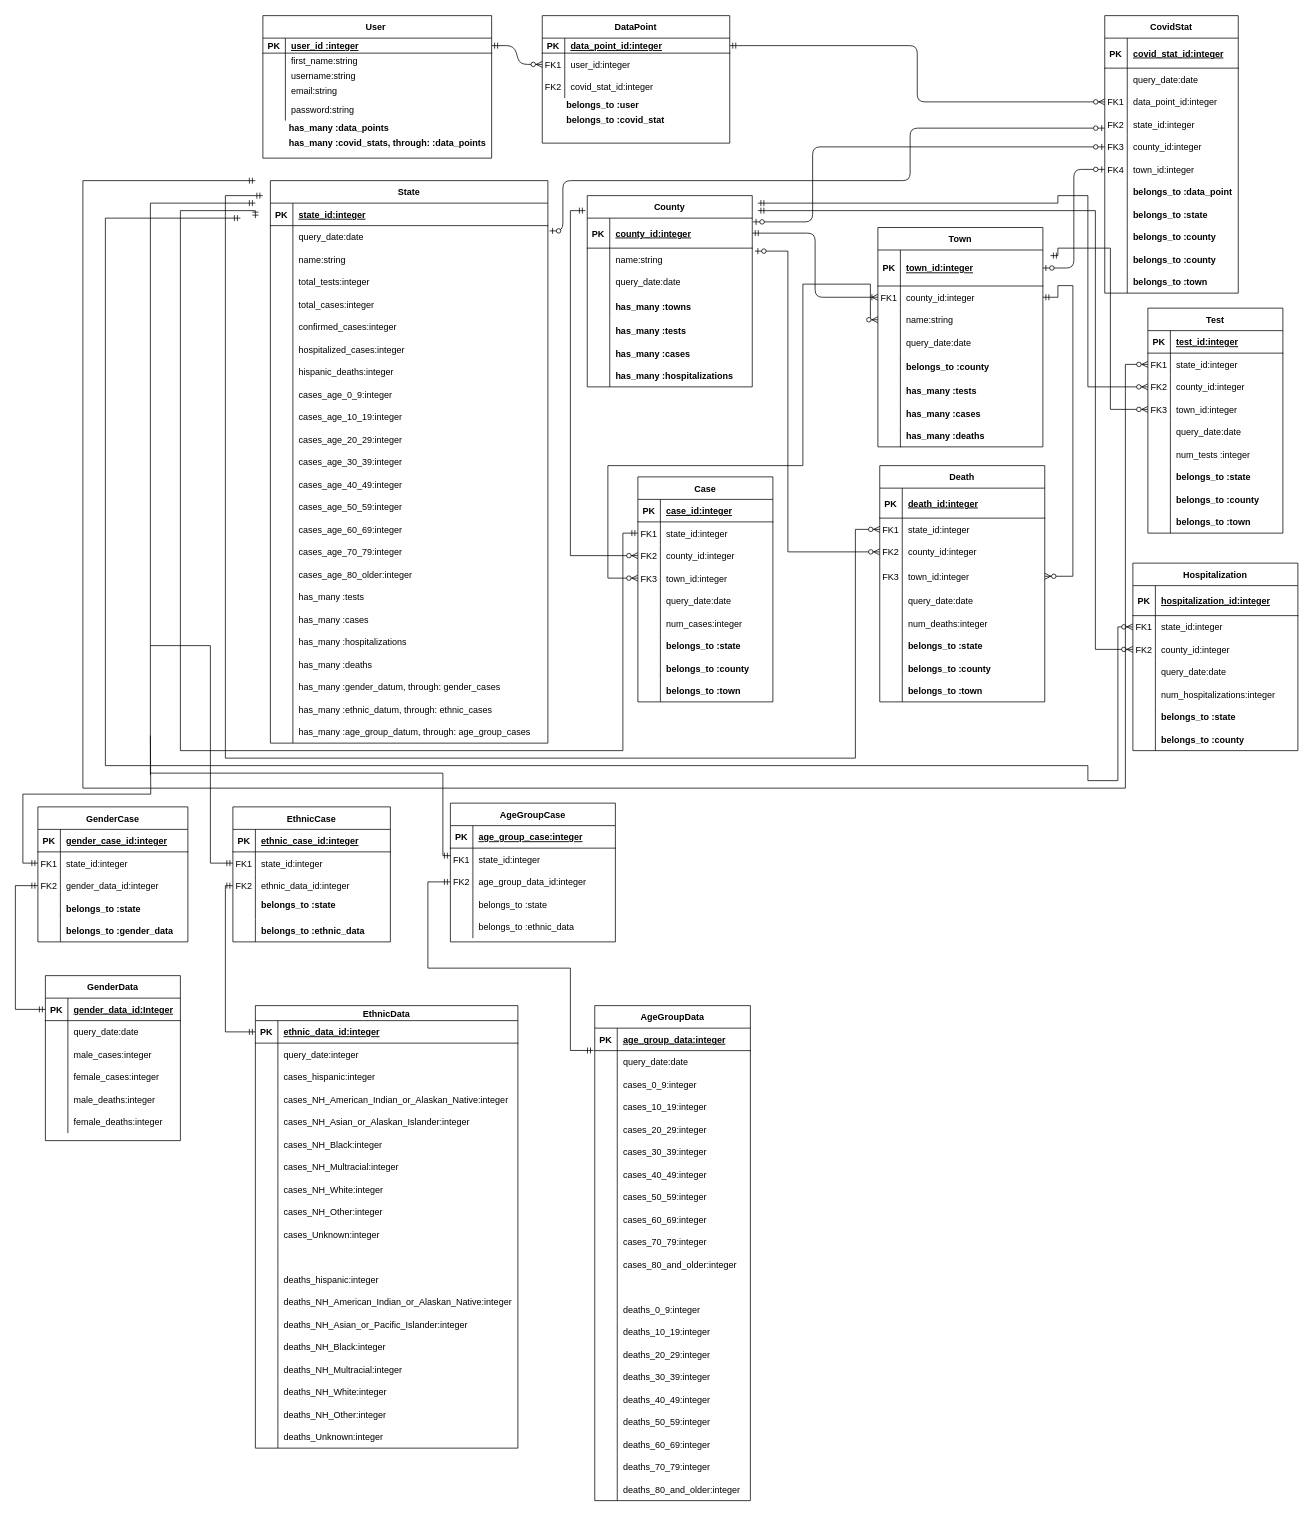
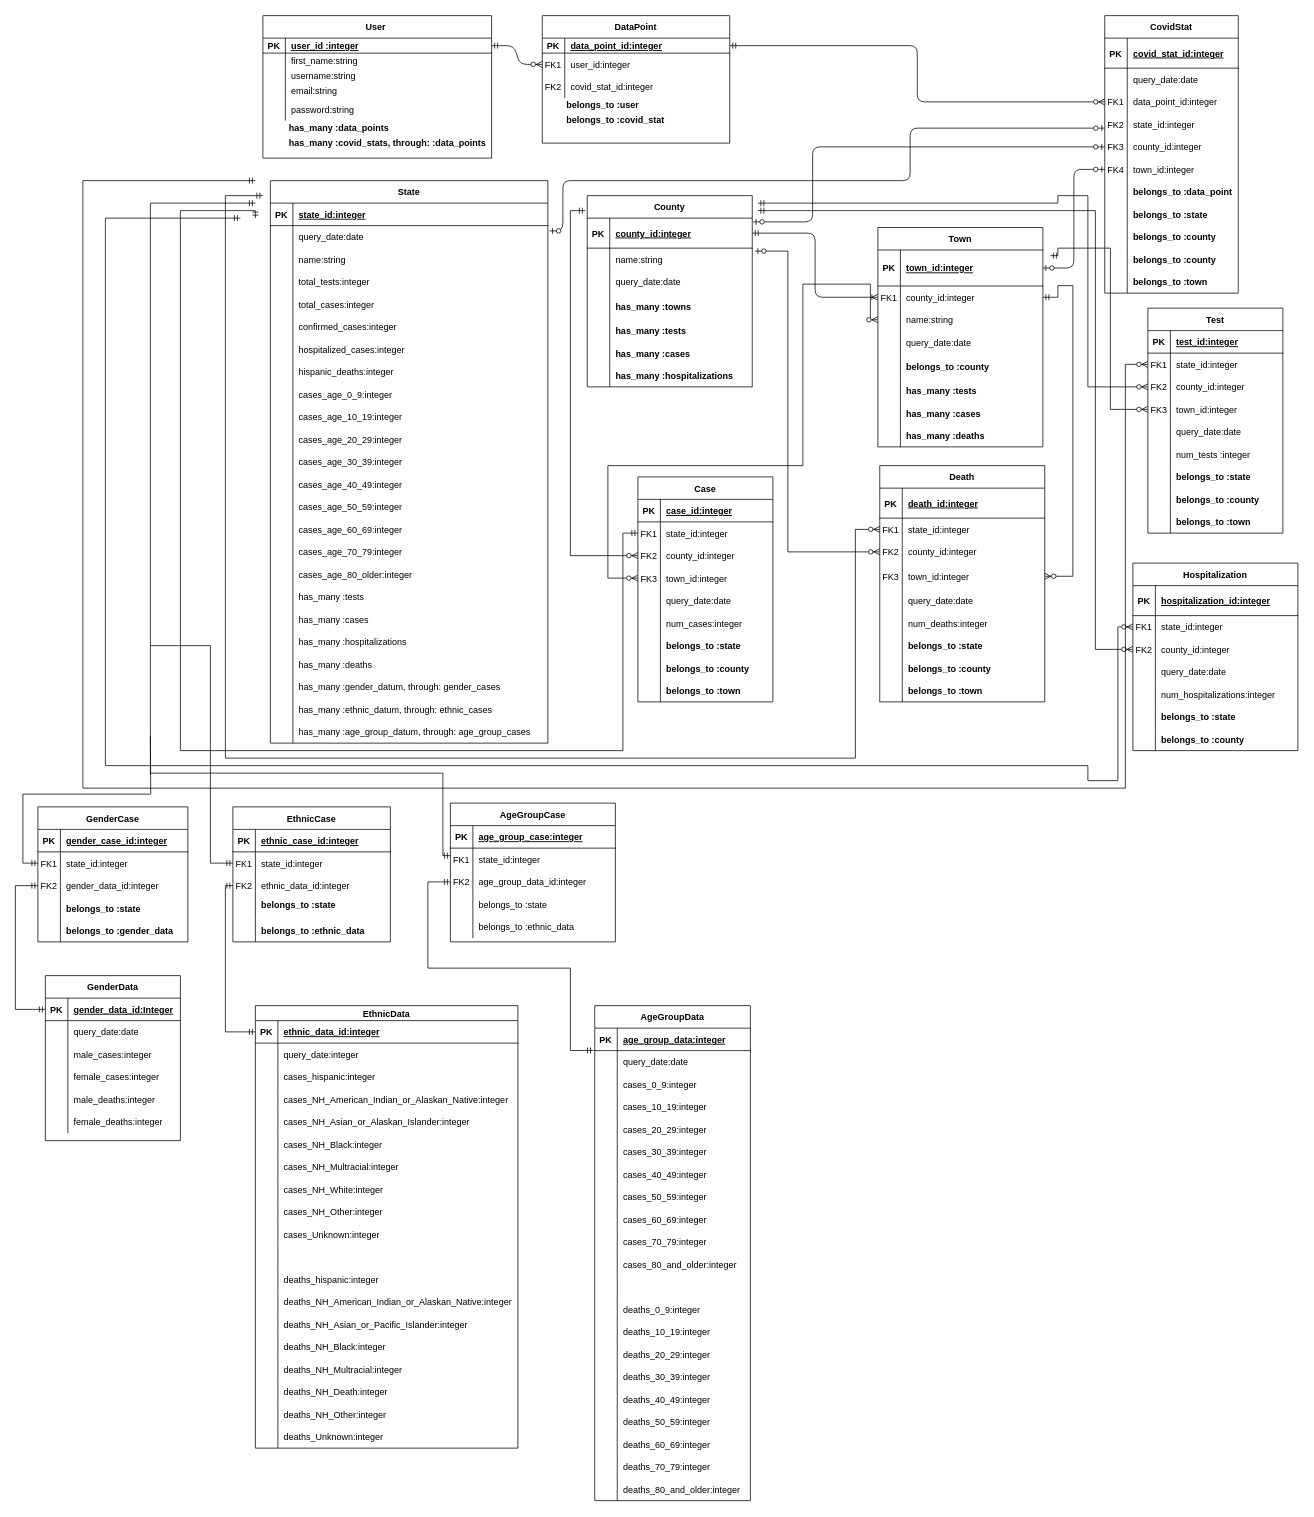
(338, 1392) -> (339, 1392)
